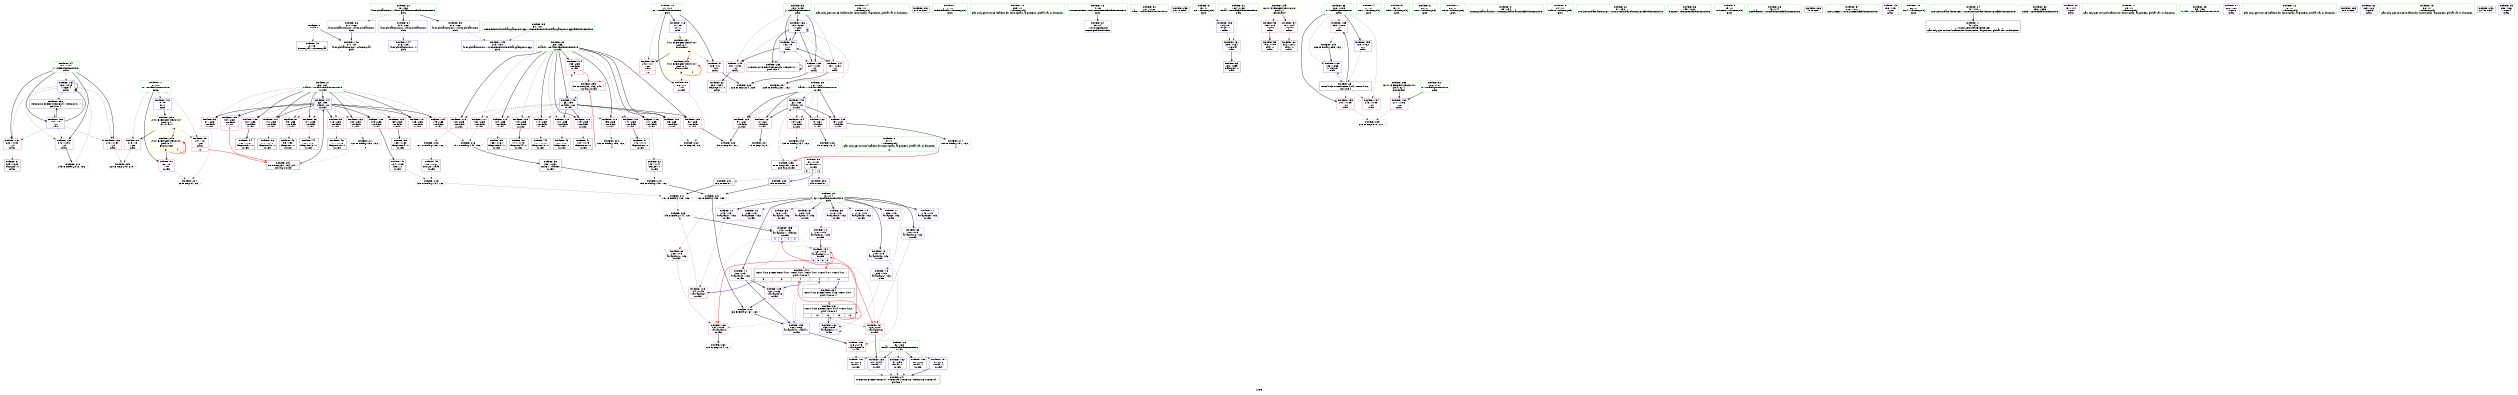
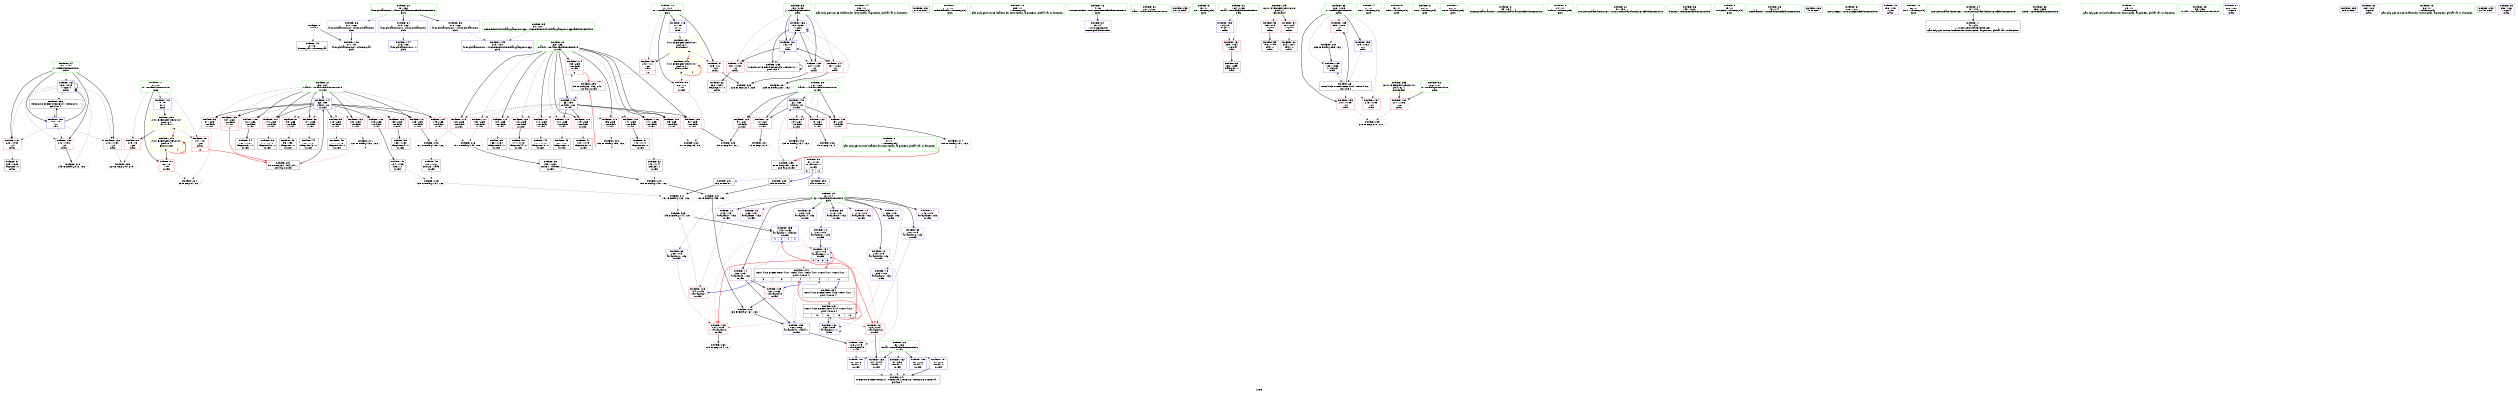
(2071, 9) -> none
(2290, 9) -> none
(1214, 17) -> (1232, 17)
(156, 90) -> (156, 90)
none -> (425, 134)
(781, 214) -> none
